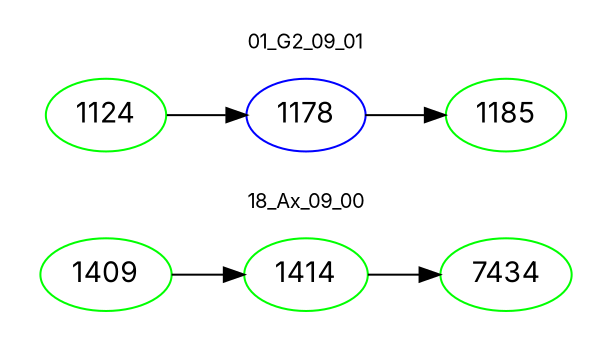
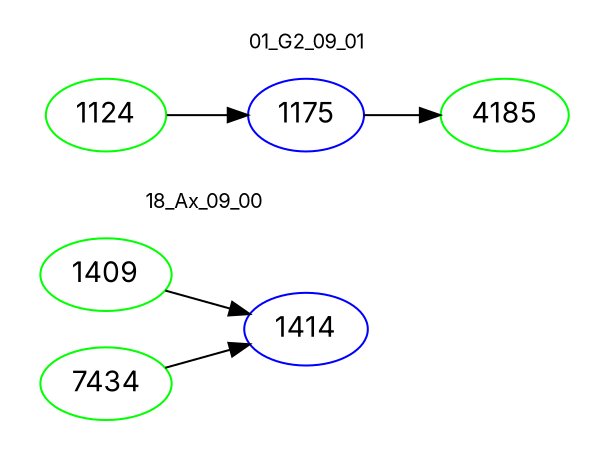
(306, 115) -> (306, 115)
(506, 115) -> (505, 115)
(306, 275) -> (306, 329)
(394, 275) -> (198, 359)
